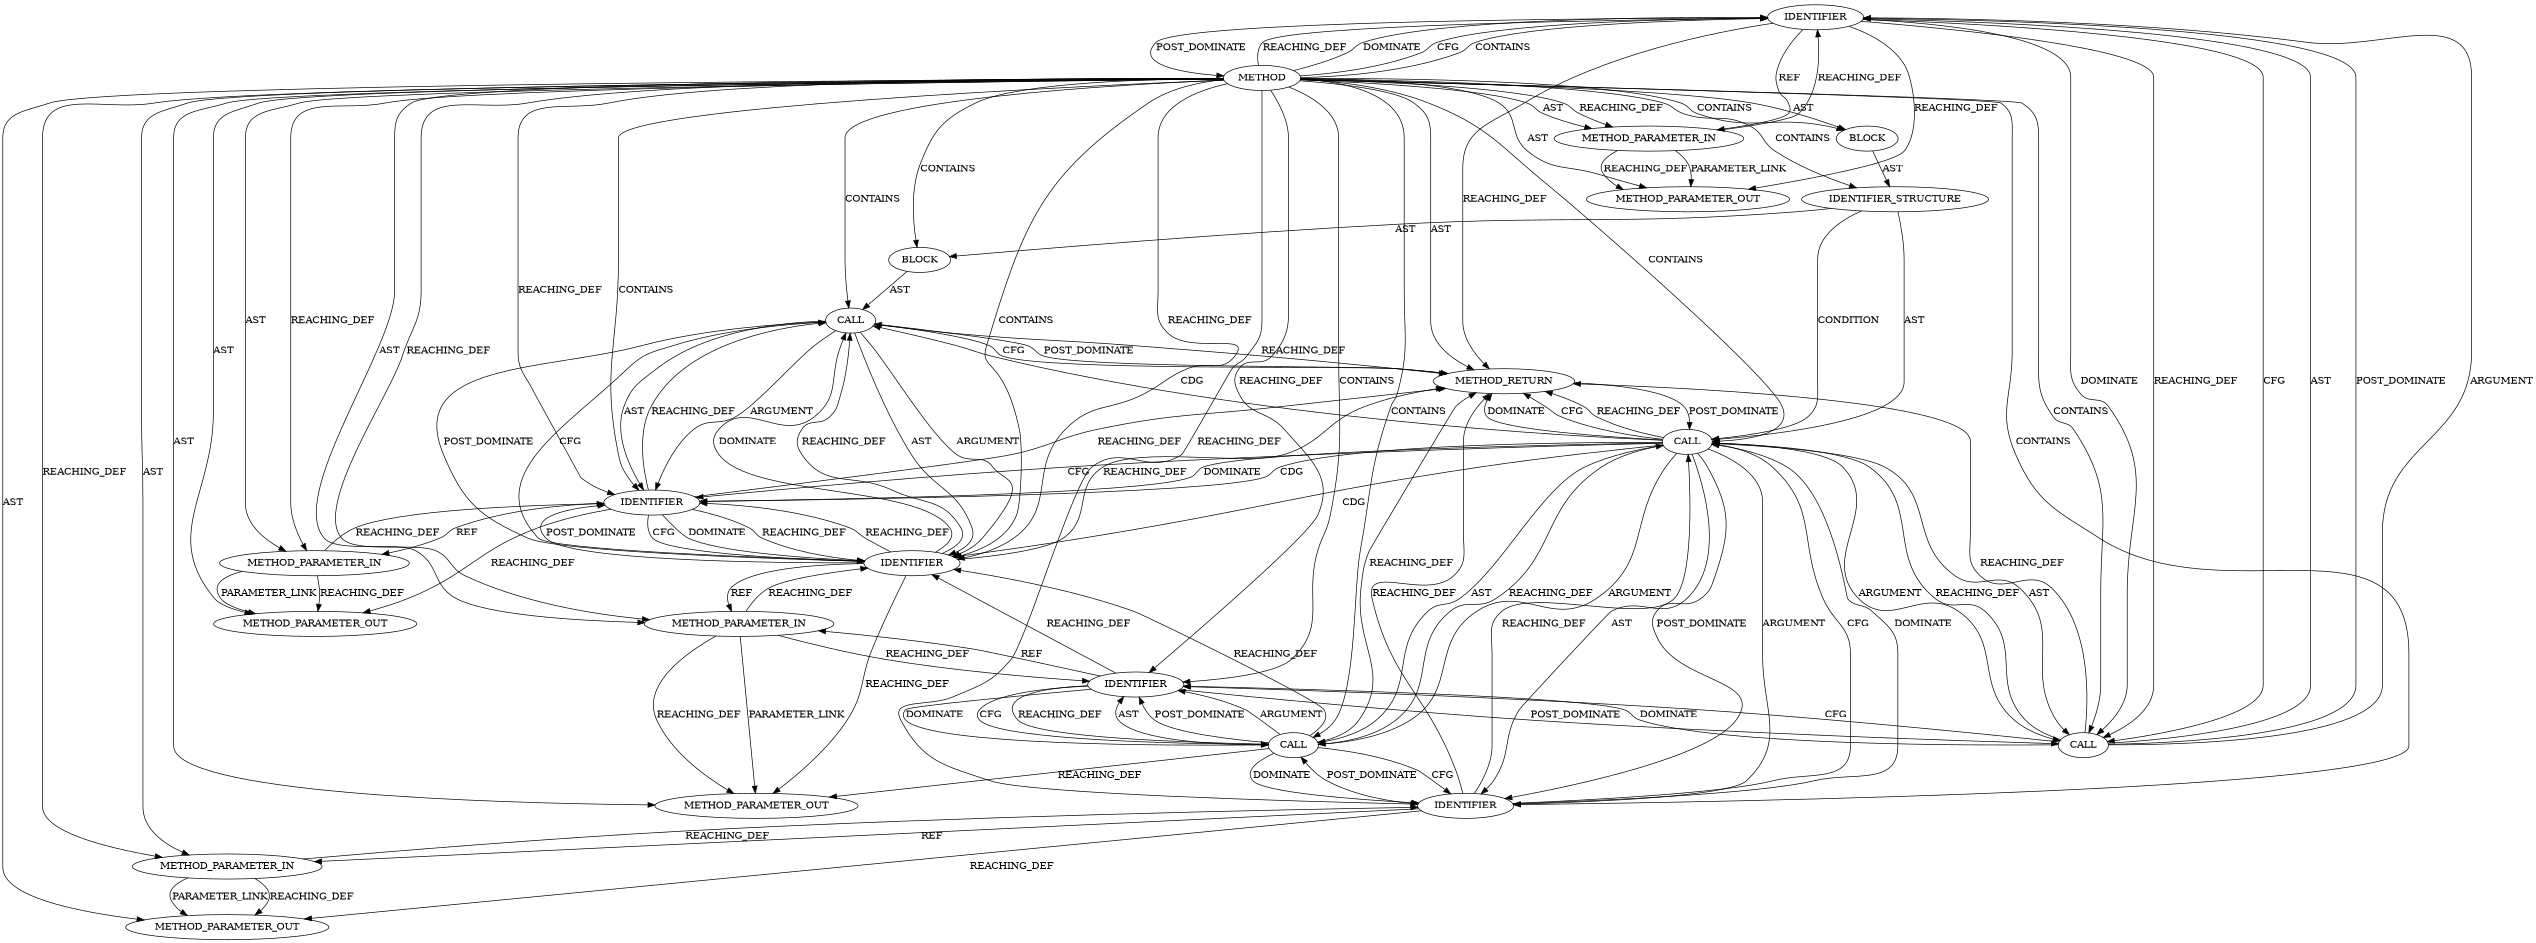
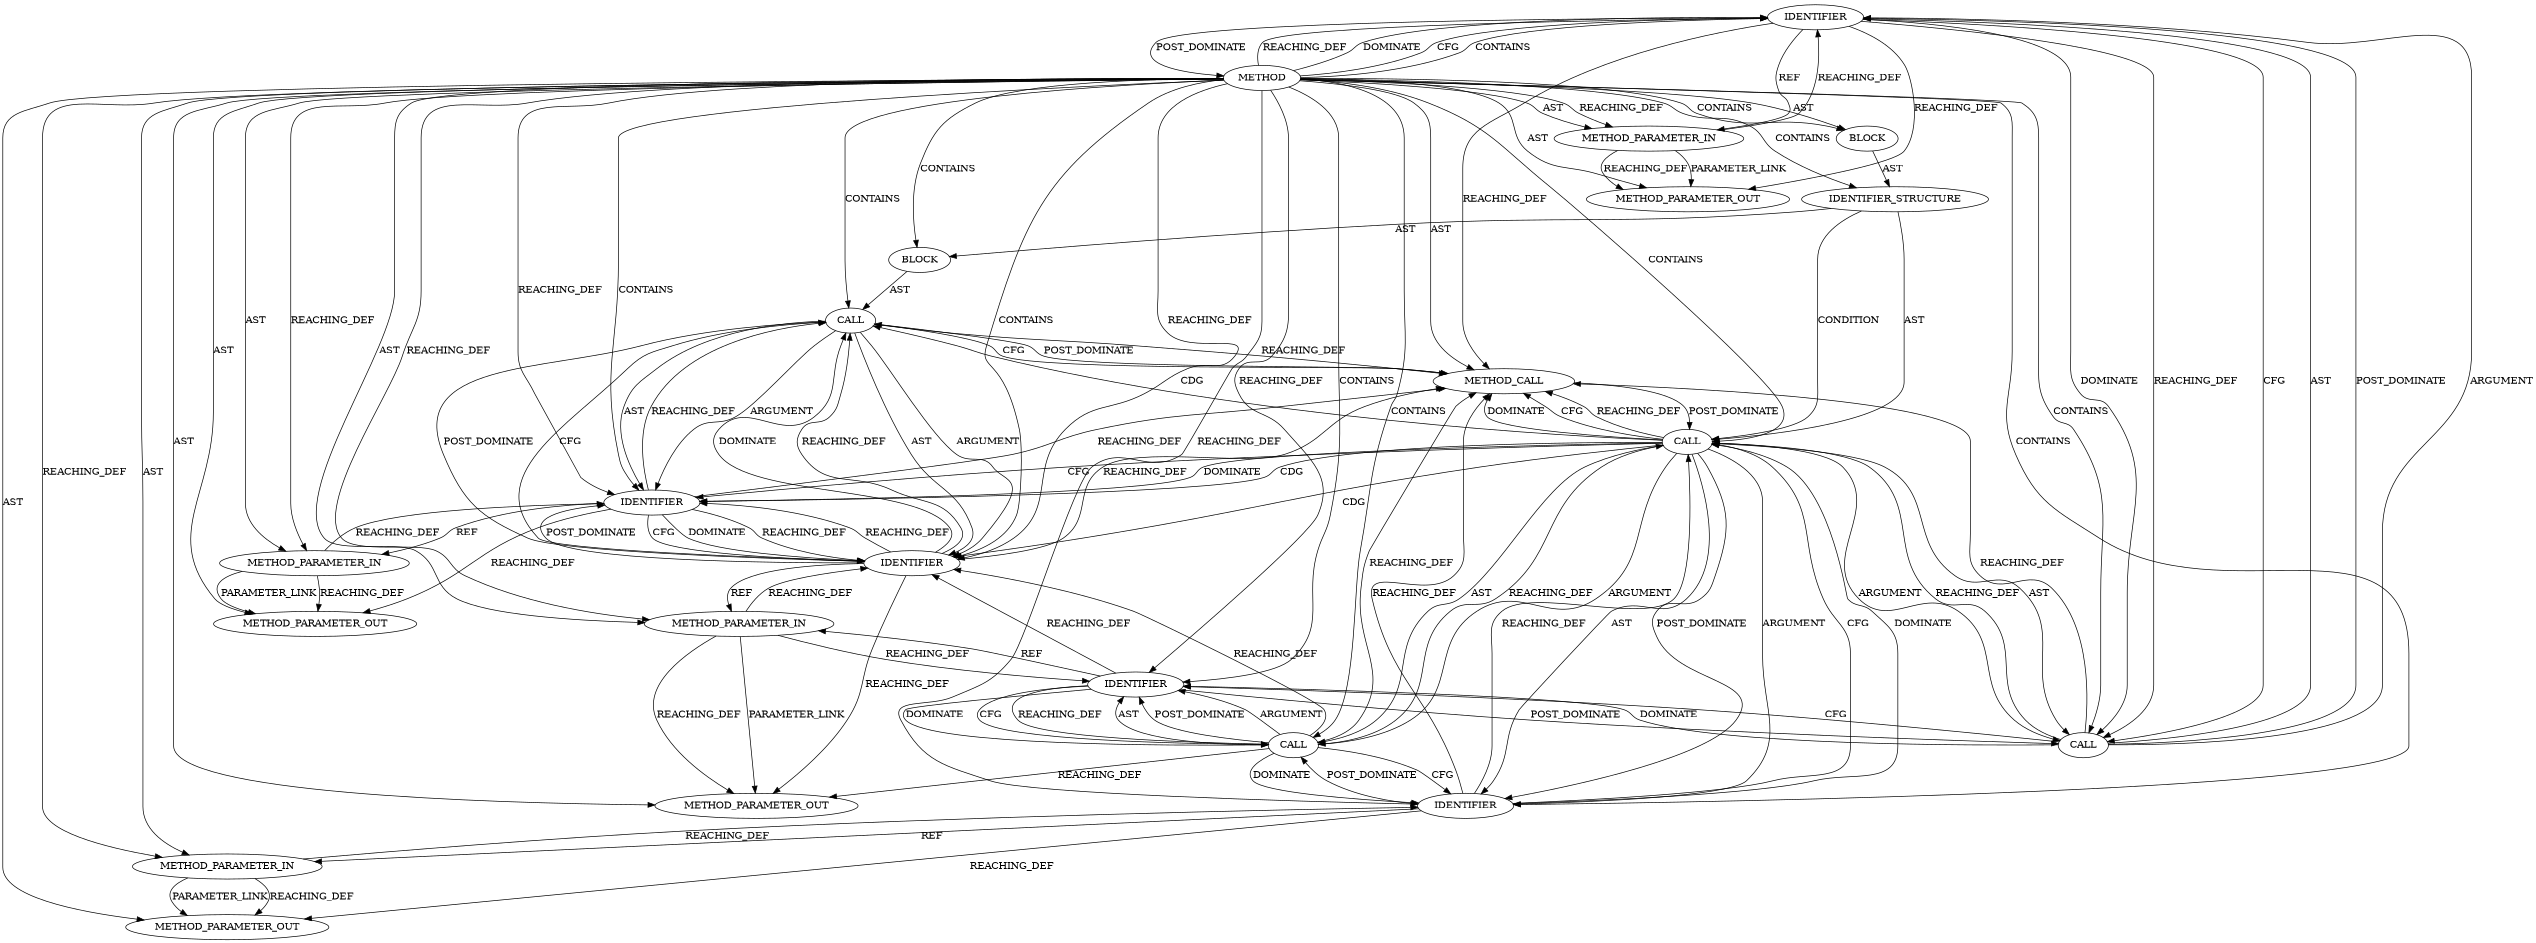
(1504, 381) -> (1504, 381)
